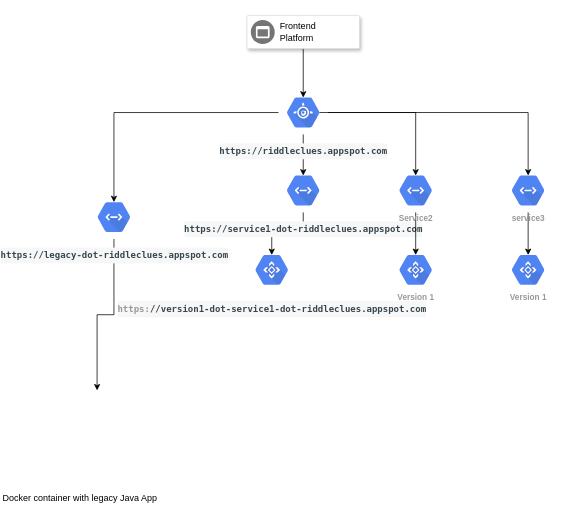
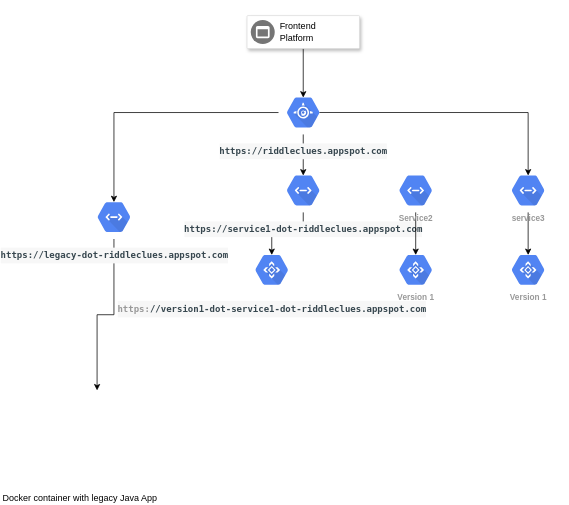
(416, 142) -> none
